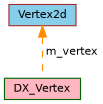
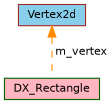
(42, 89) -> (52, 89)
